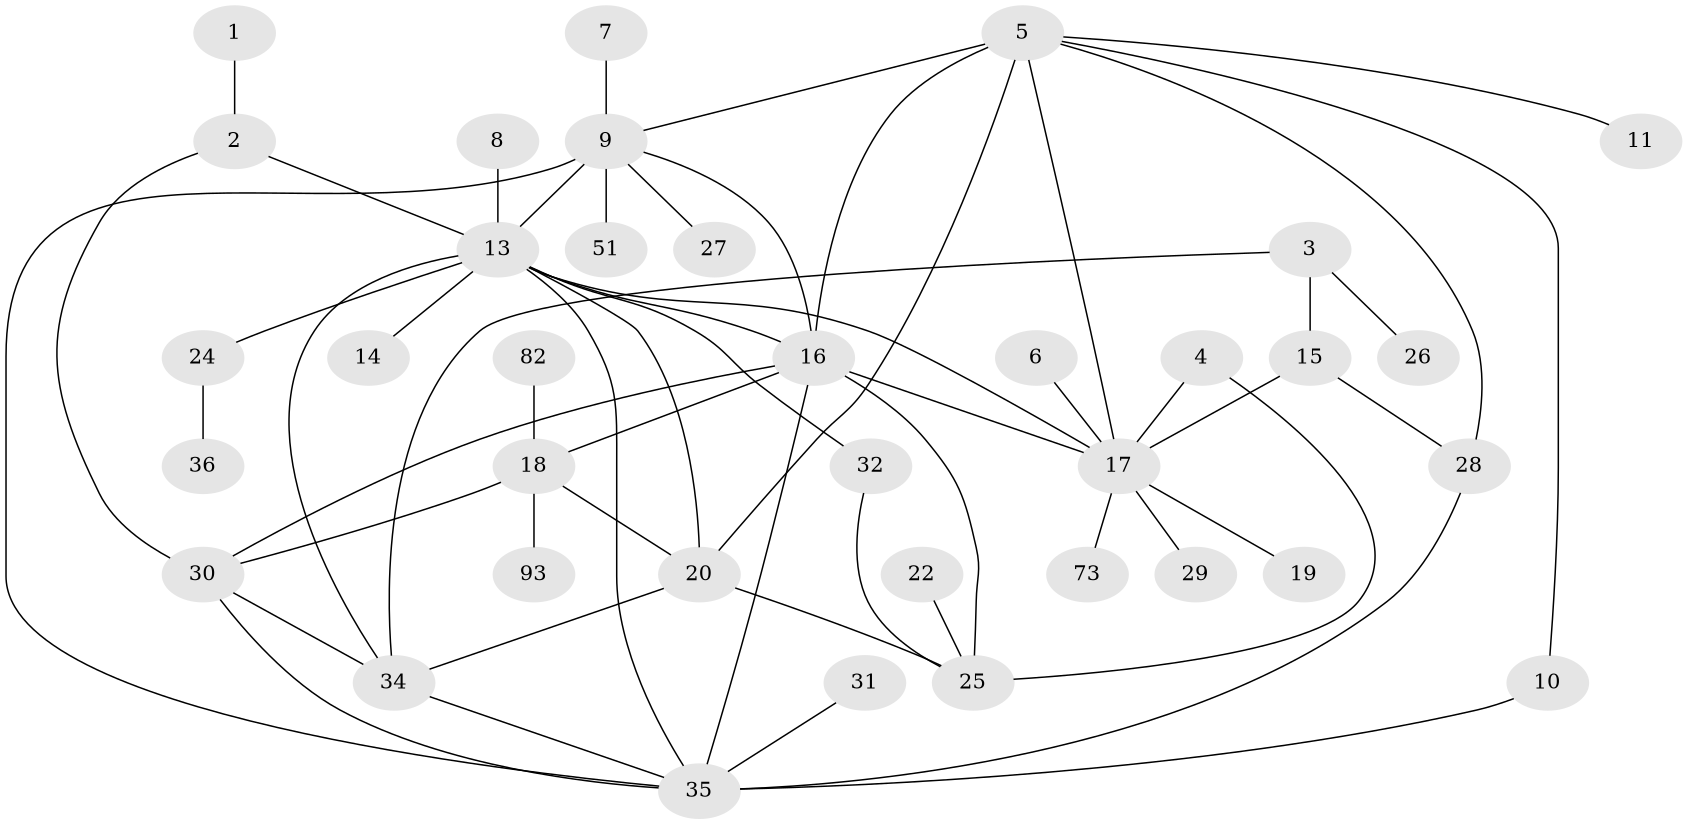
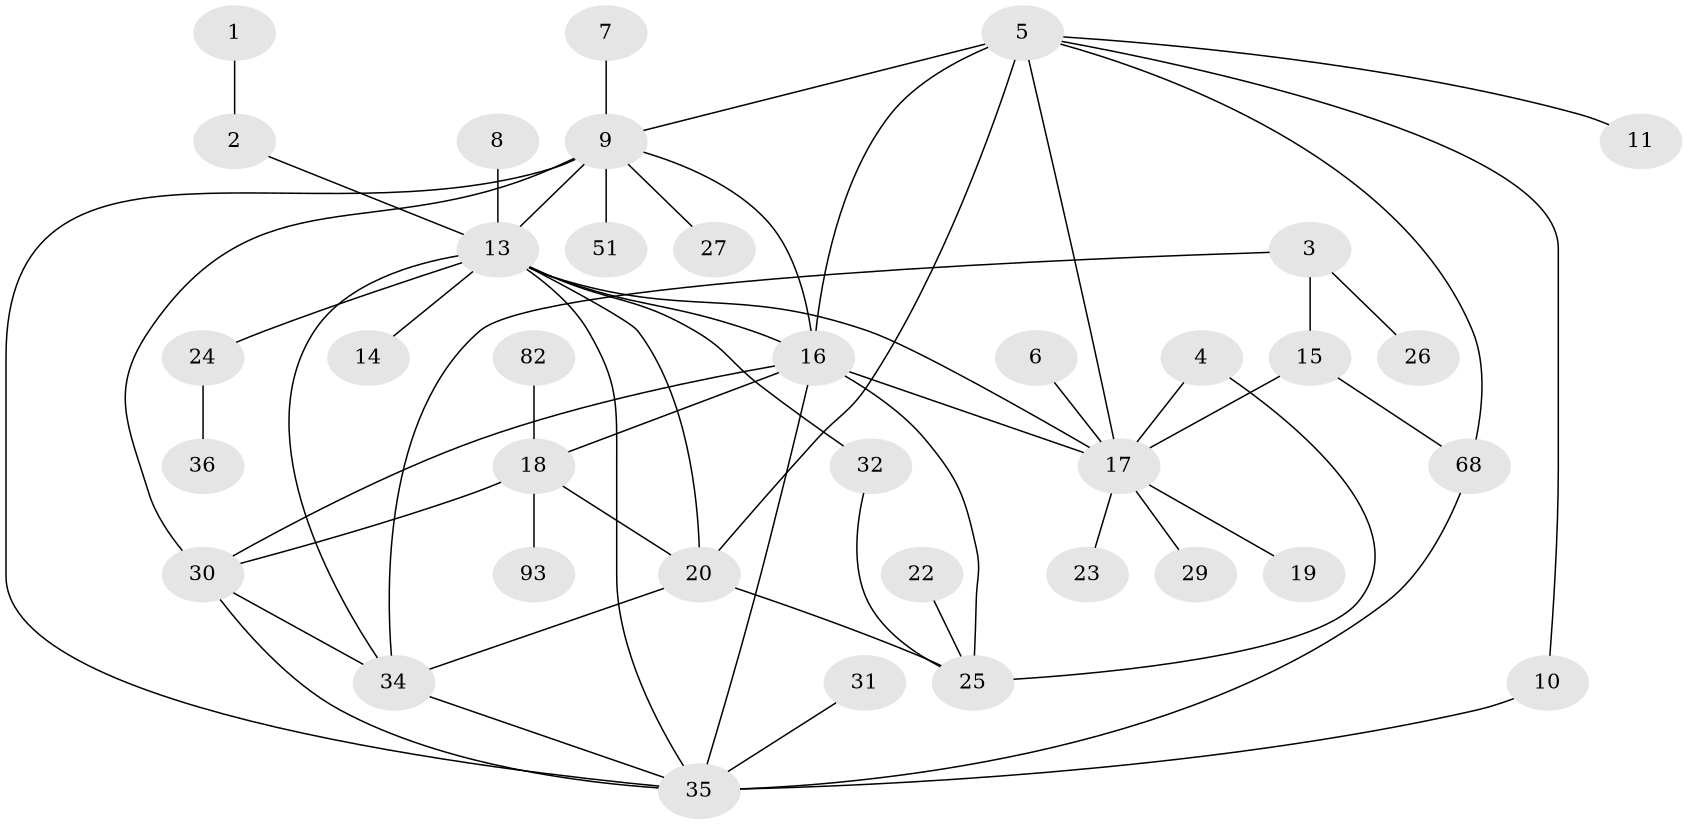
(58, 345) -> (233, 249)
(1470, 466) -> (1470, 466)
(1088, 575) -> (1088, 575)
